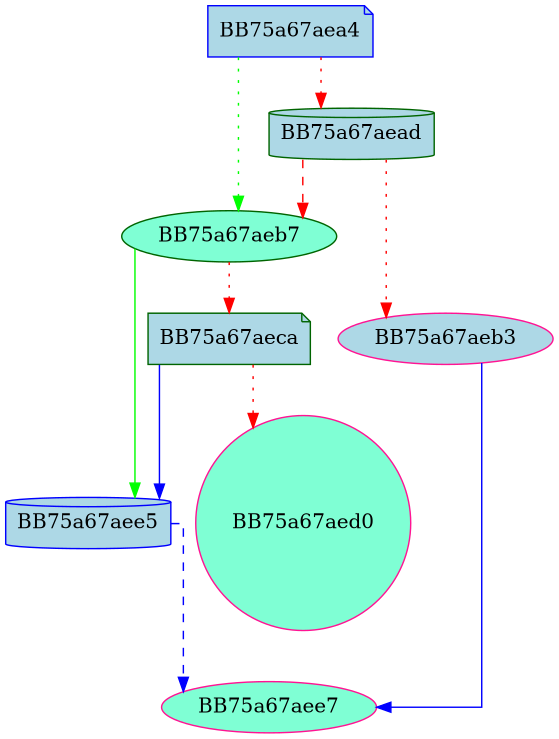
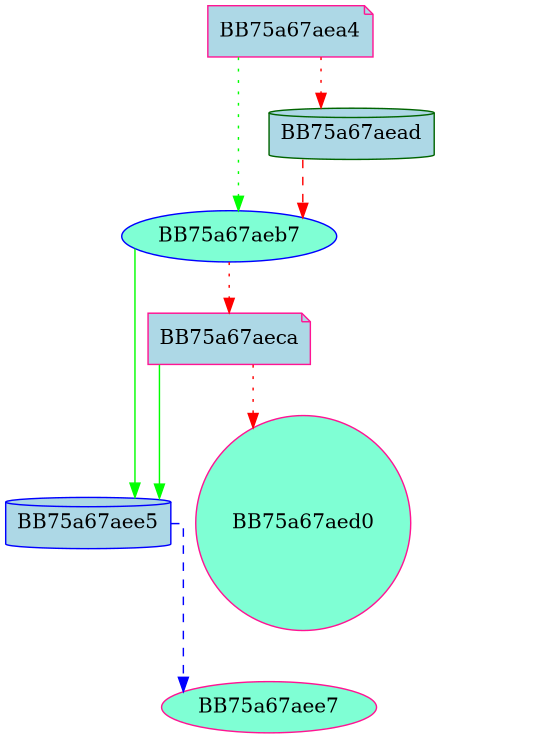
(290, 31) -> (290, 31)
(229, 236) -> (229, 236)
(229, 339) -> (229, 339)
(446, 339) -> none
(159, 424) -> (159, 424)
